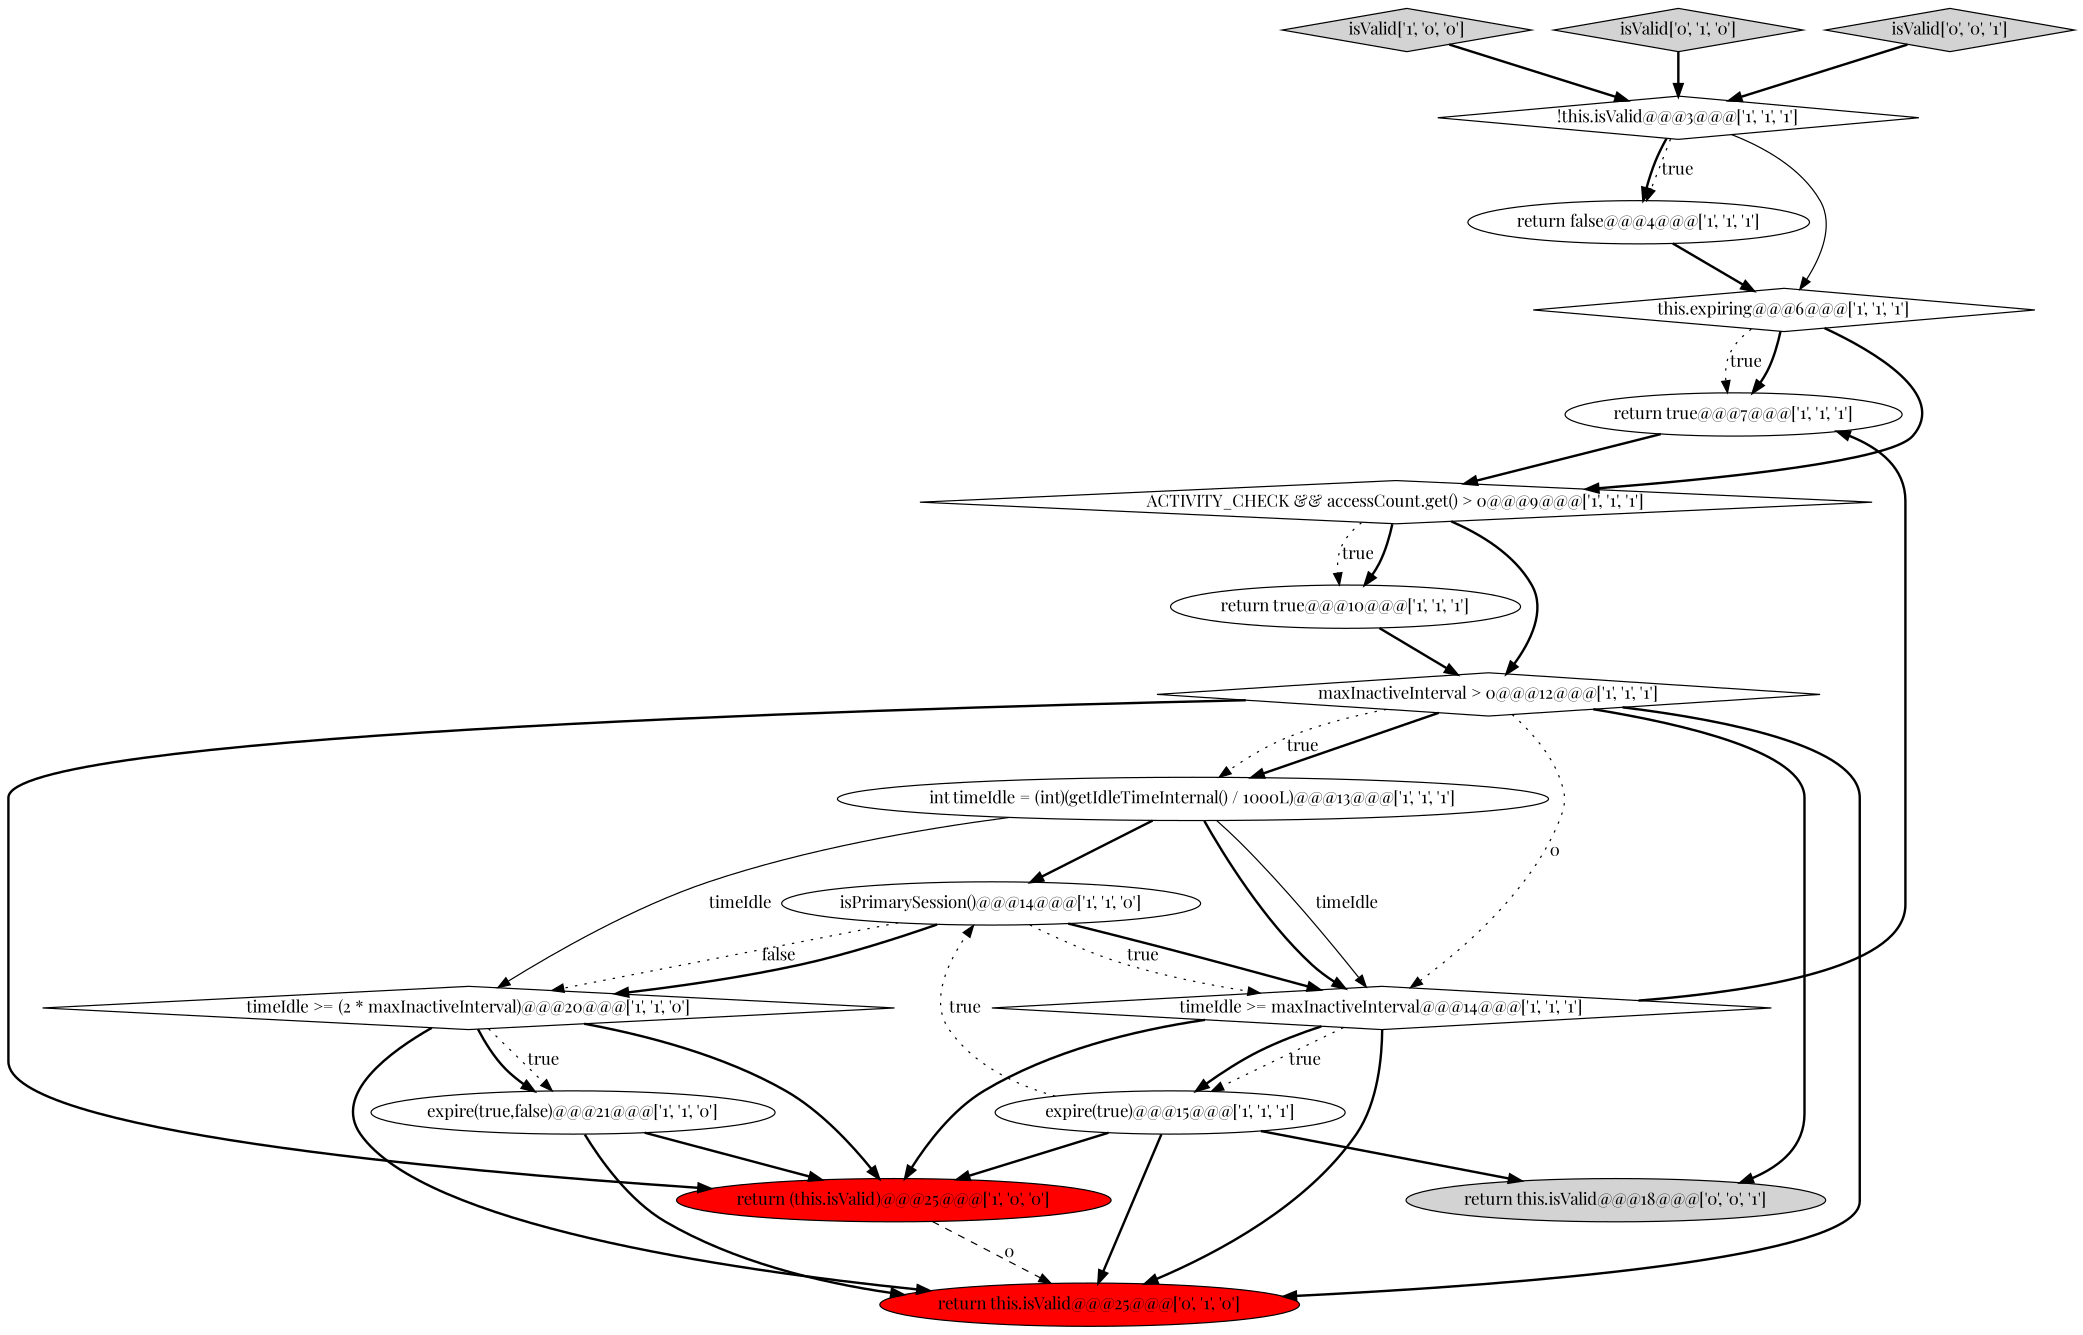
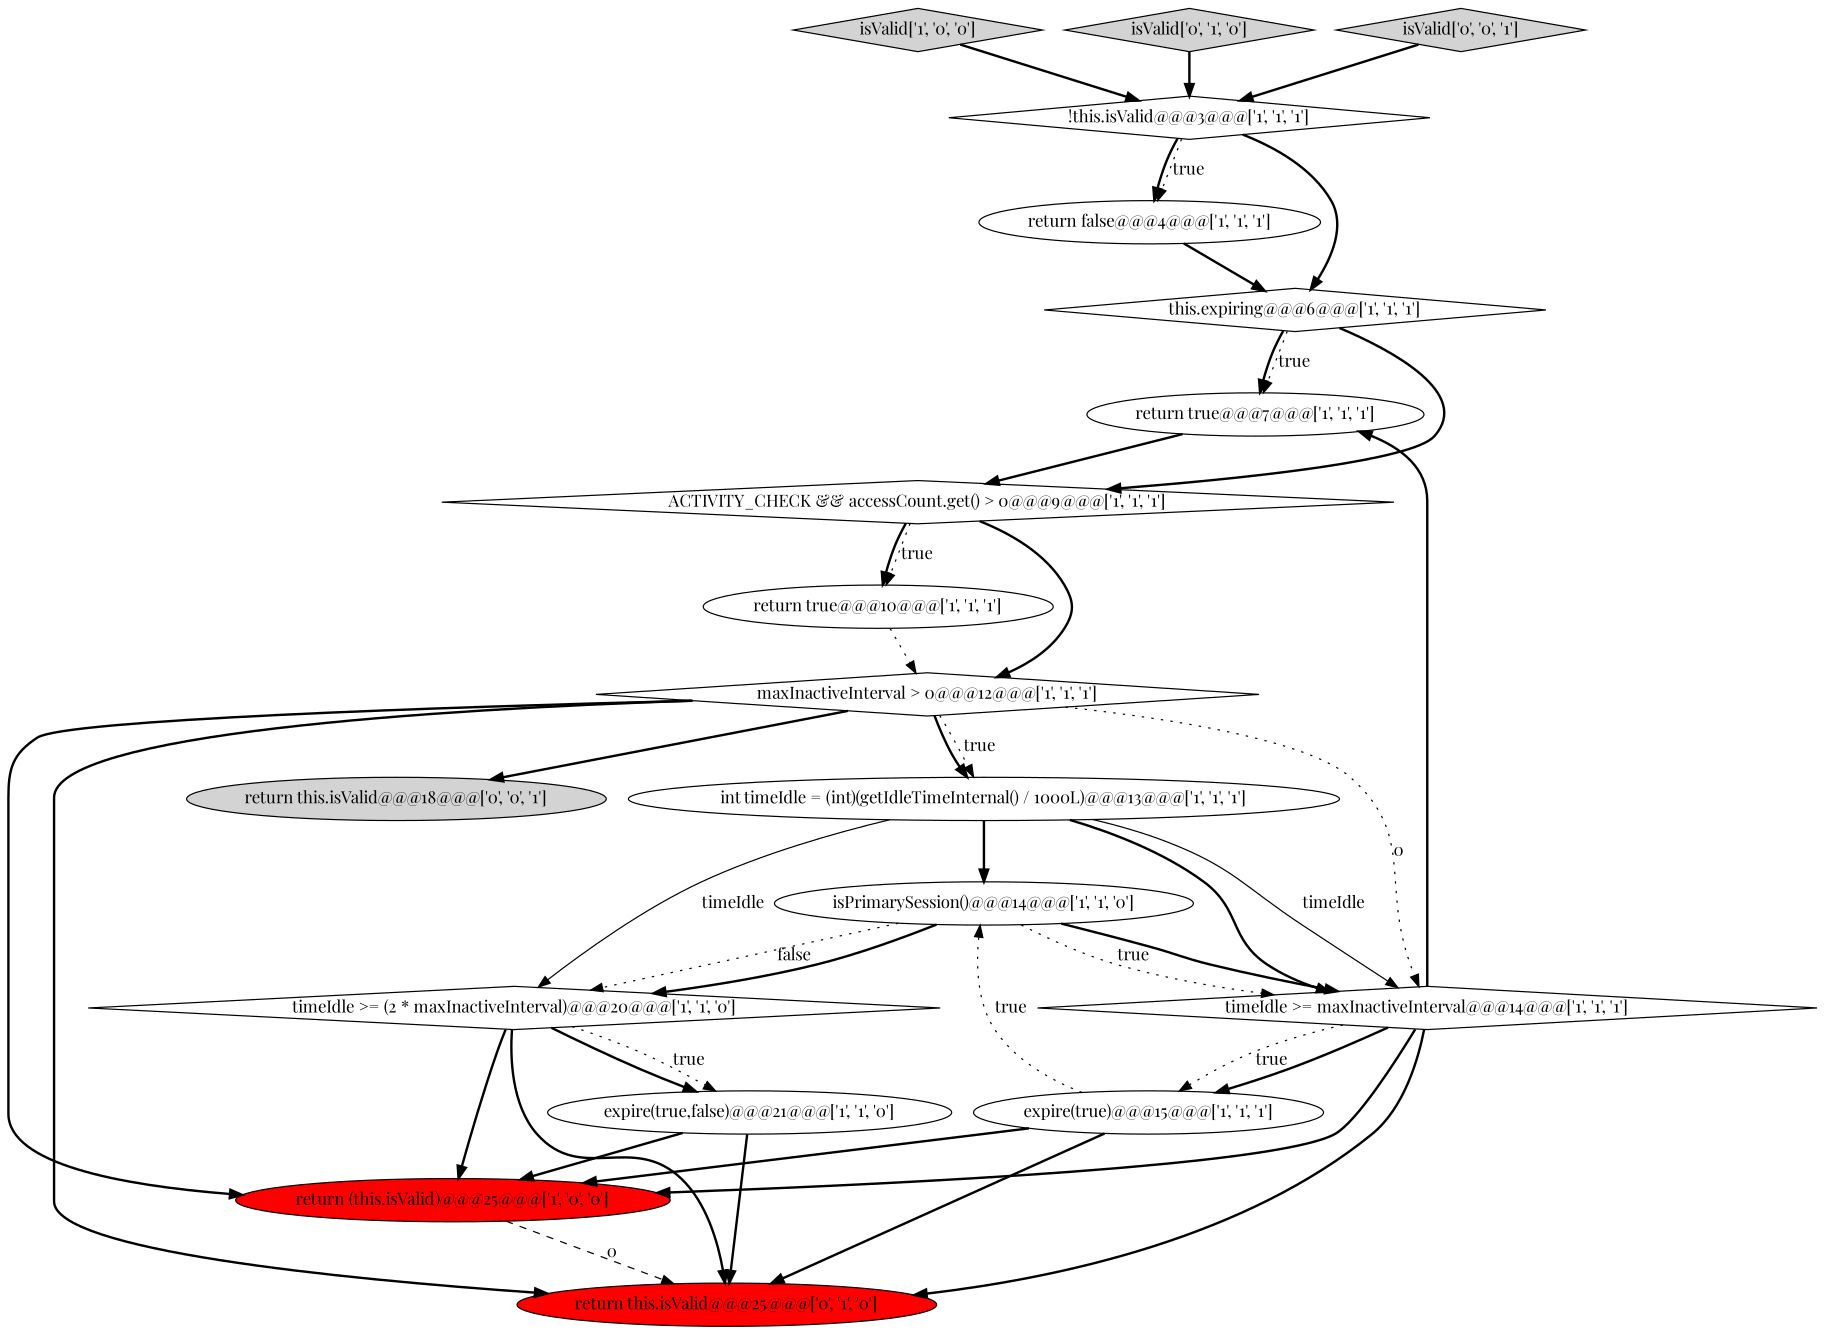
(1812, 189) -> (1323, 189)
(1413, 648) -> (900, 646)
(1385, 1155) -> none
